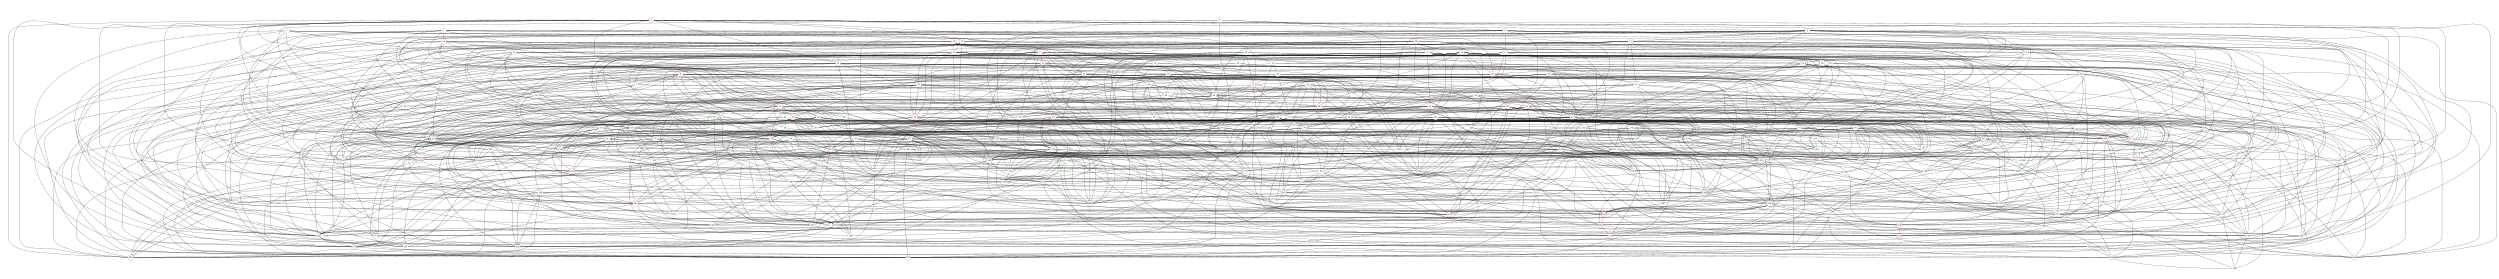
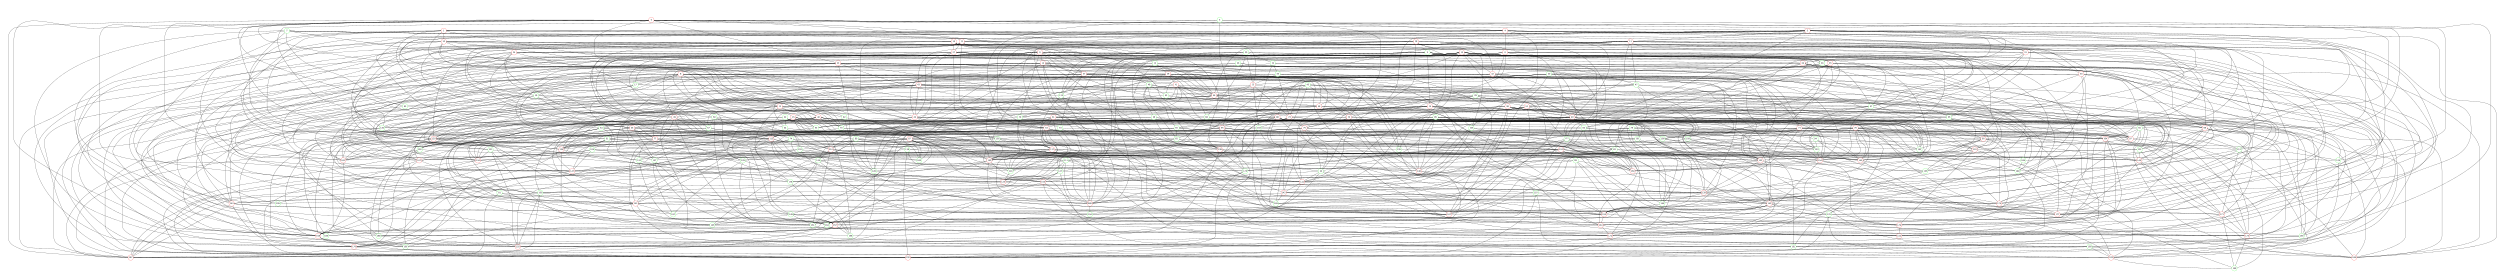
(1715, 74) -> (1318, 68)
(508, 128) -> (289, 143)
(1568, 228) -> none
